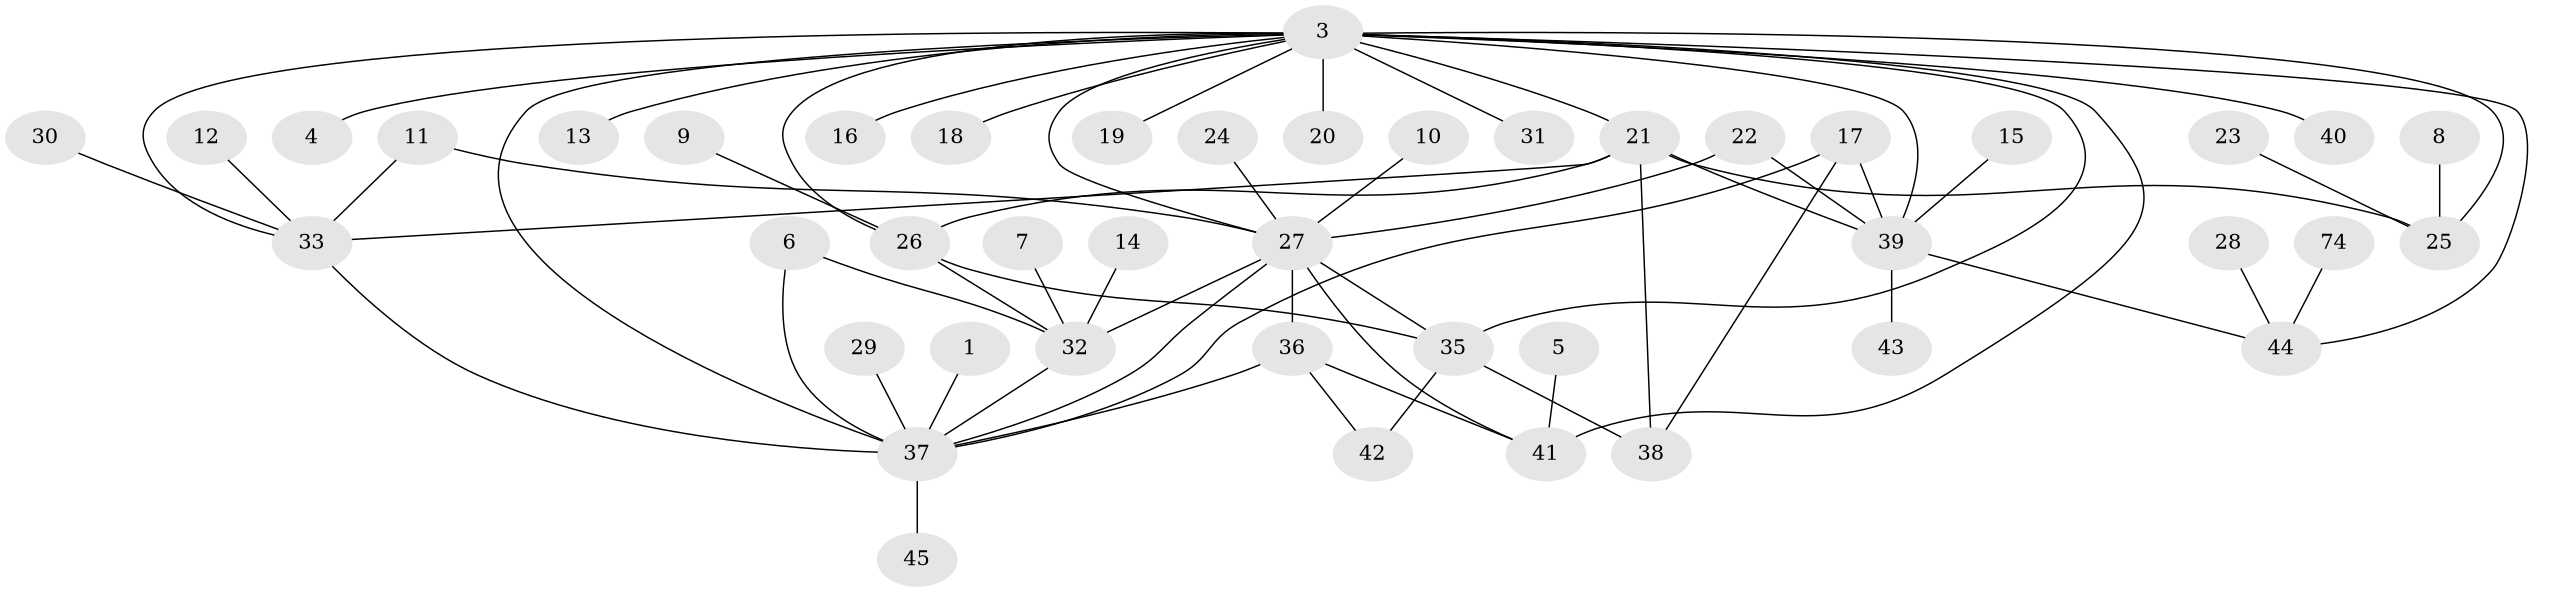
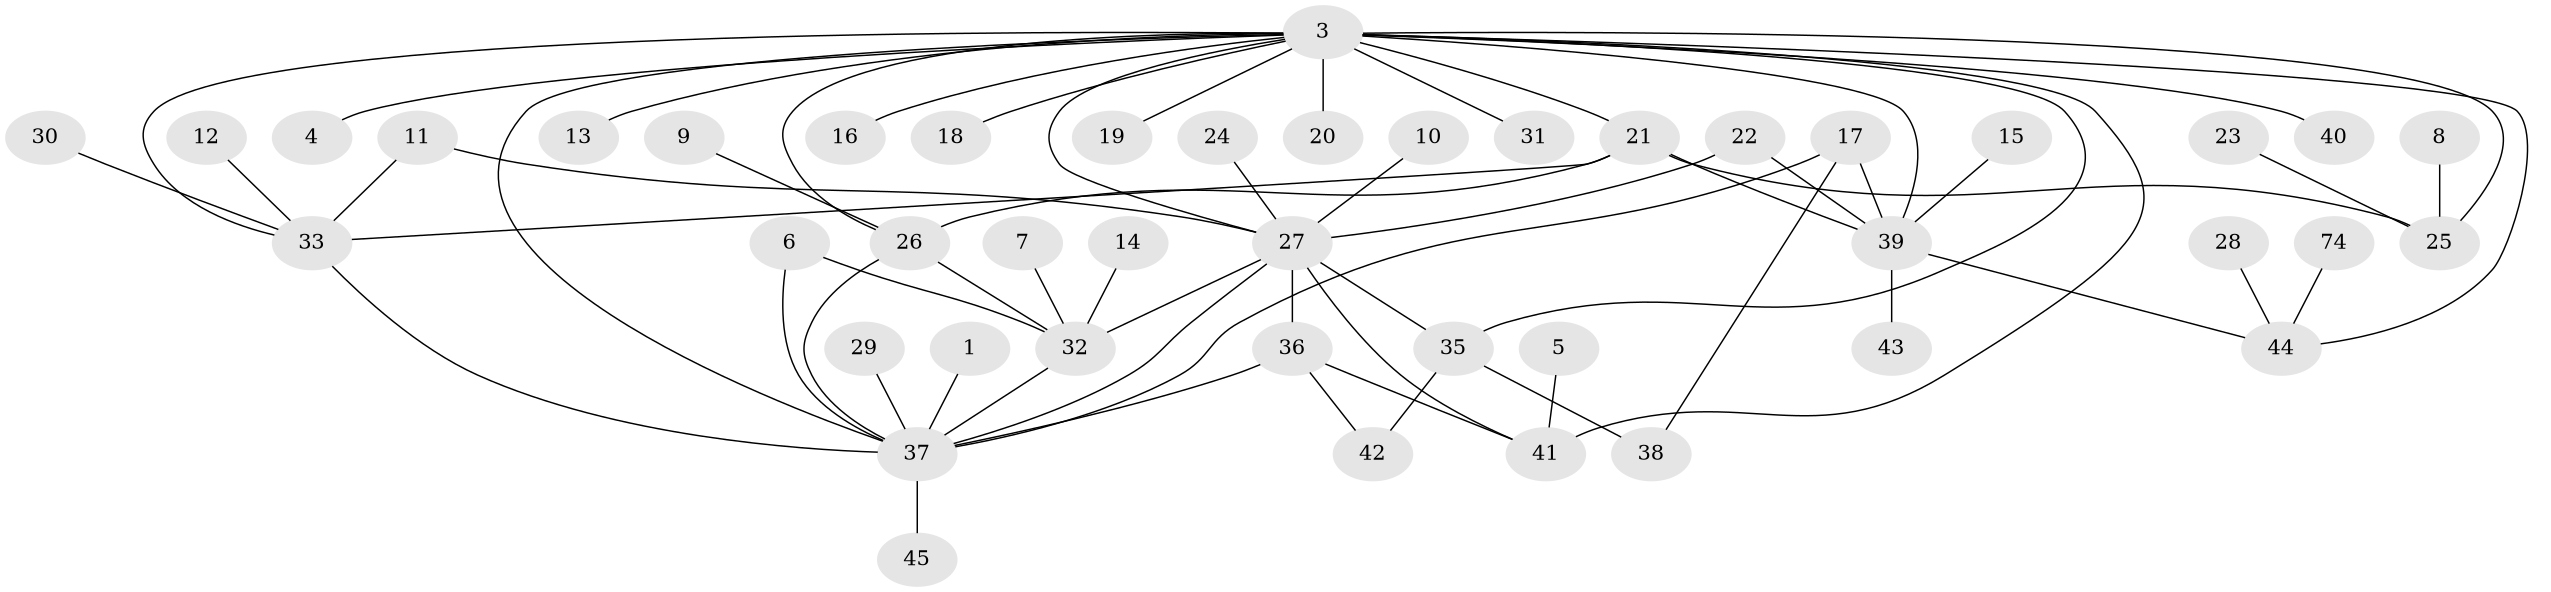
(1645, 289) -> none
(1190, 303) -> (804, 351)
